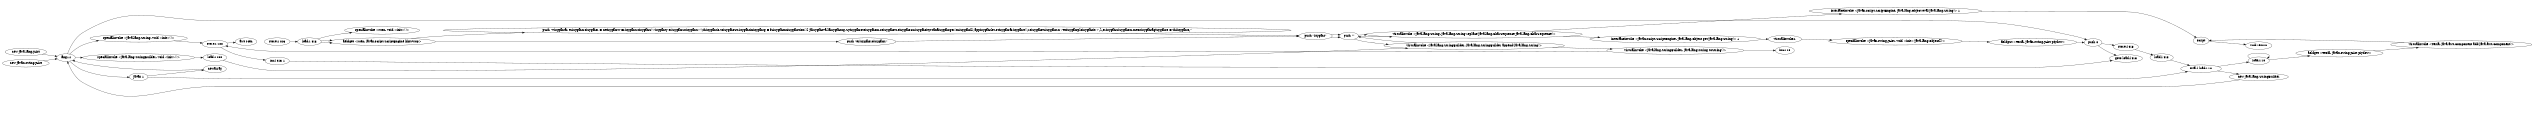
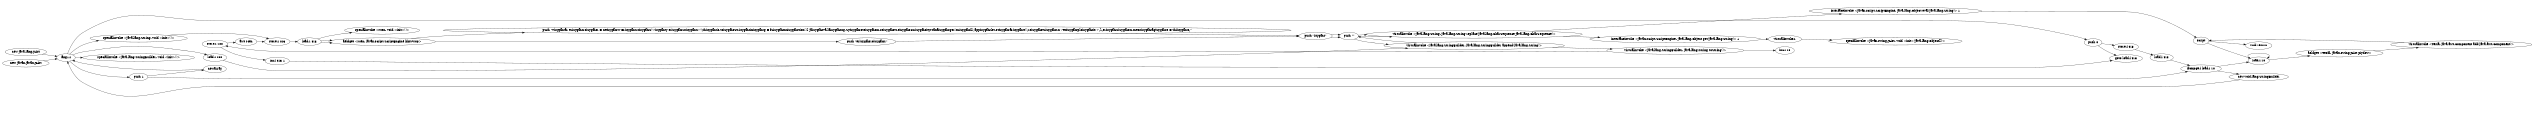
(187, 42) -> (217, 33)
none -> (260, 42)
(2033, 42) -> none
none -> (2228, 51)
(198, 58) -> (139, 46)
(26, 63) -> (26, 63)
(2201, 69) -> (2201, 69)
(139, 77) -> (139, 77)
(2259, 77) -> (2259, 77)
